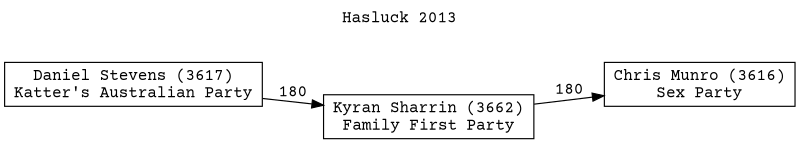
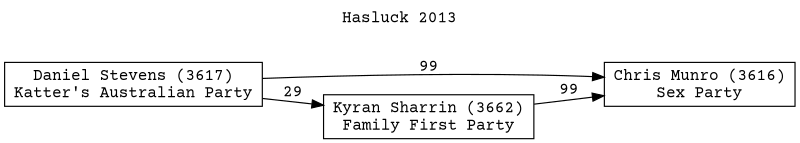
none -> (427, 75)
(569, 90) -> (569, 90)
(293, 92) -> (293, 92)
